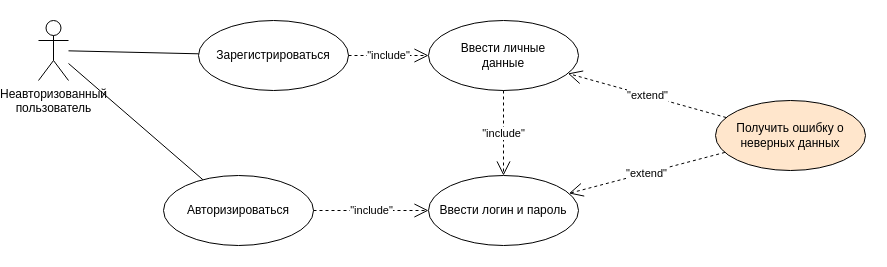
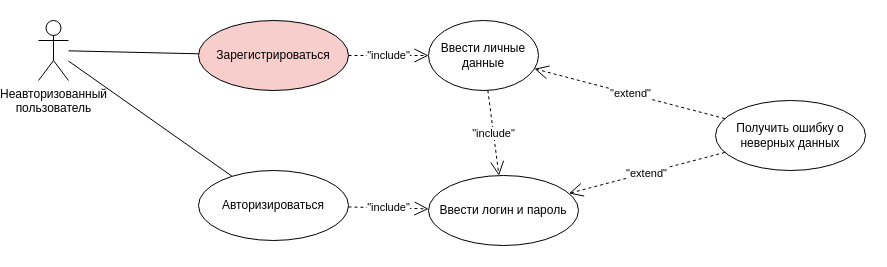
(274, 56) -> (274, 56)
(504, 56) -> (484, 56)
(791, 136) -> (791, 136)
(239, 211) -> (274, 206)
